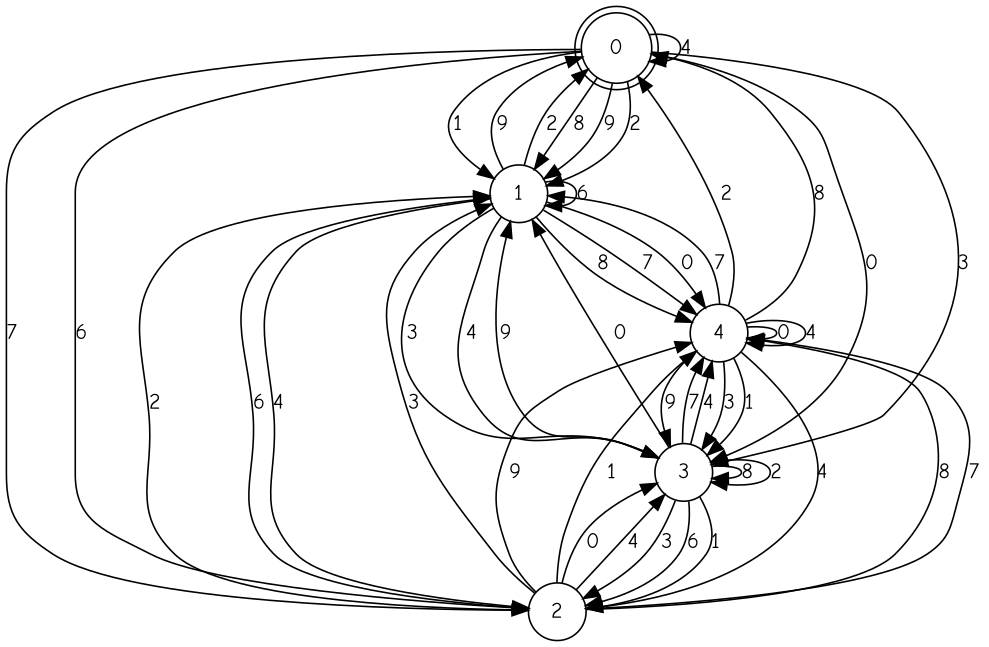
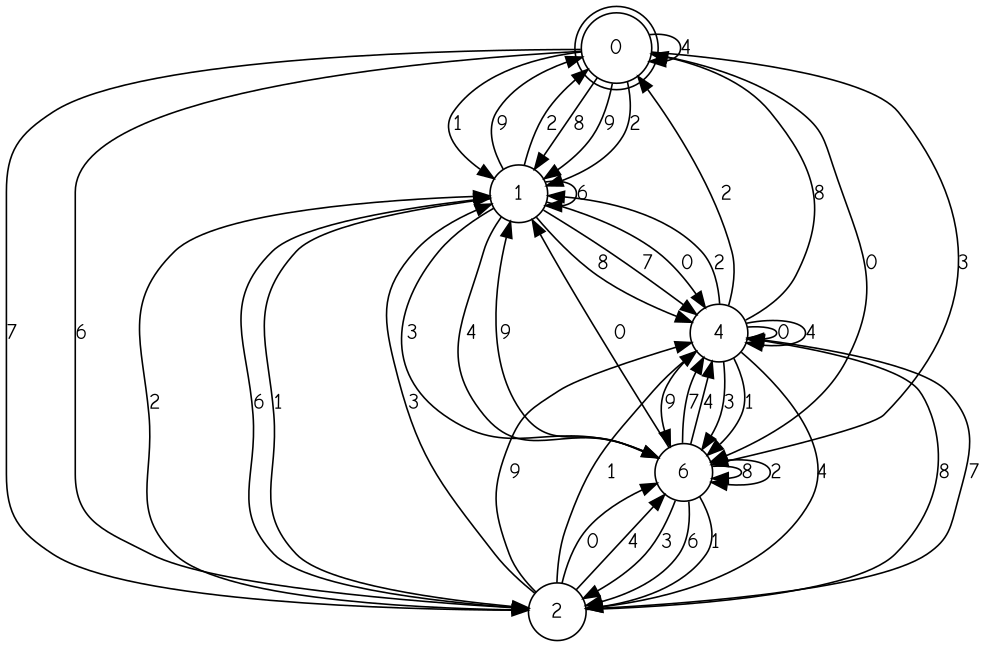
(720, 263) -> (720, 263)
(279, 403) -> (279, 403)
(684, 472) -> (684, 472)
